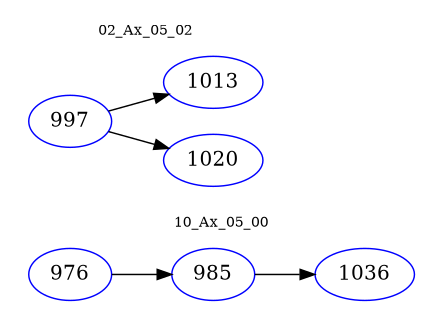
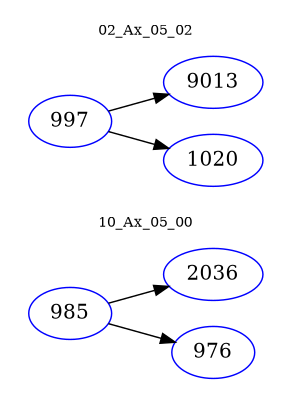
(213, 82) -> (213, 82)
(134, 274) -> (135, 331)
(365, 274) -> (213, 274)
